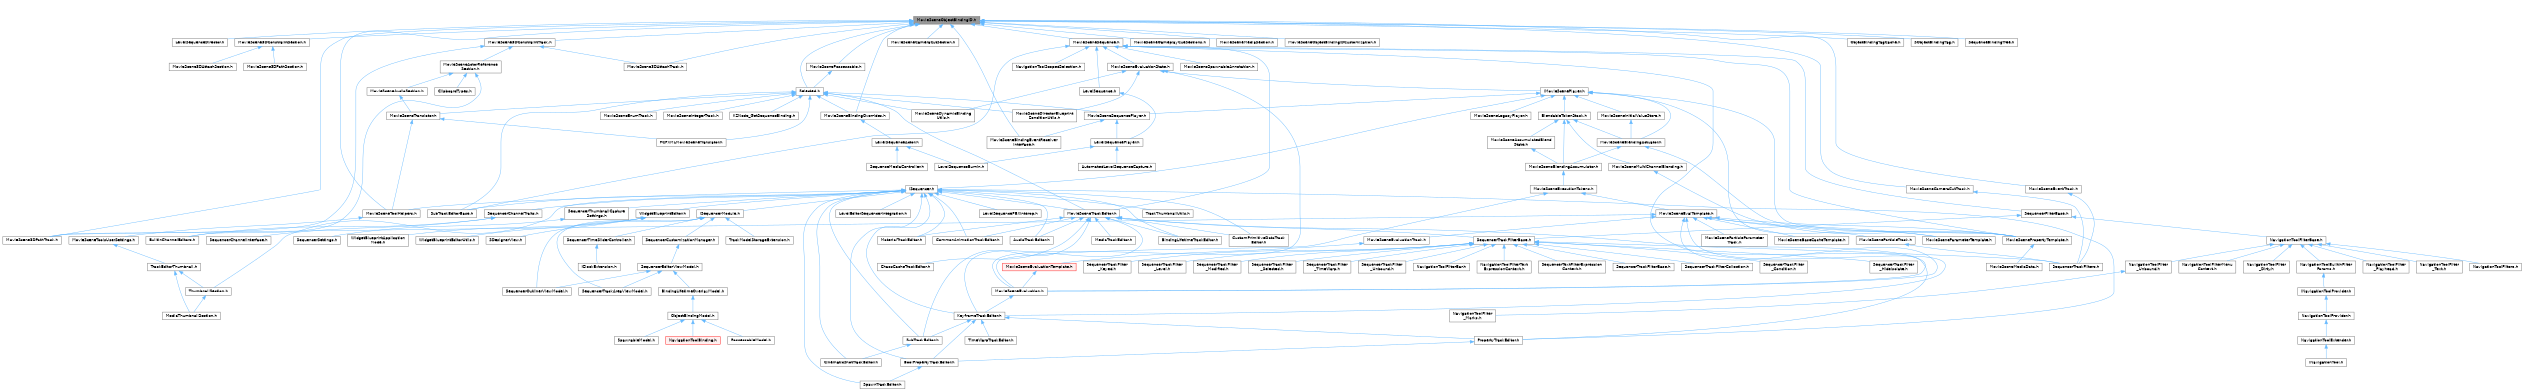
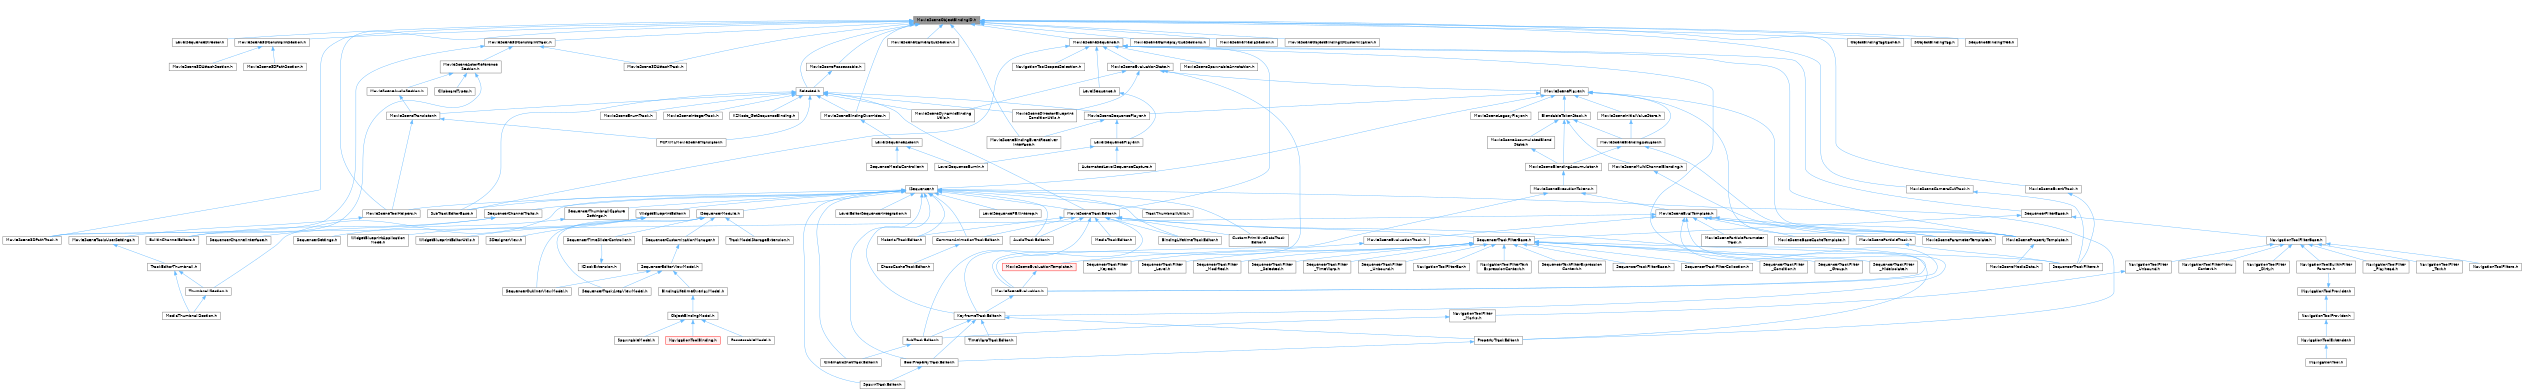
(842, 249) -> (1219, 324)
(596, 256) -> (602, 252)
(990, 259) -> (935, 254)
none -> (1839, 267)
(2324, 282) -> (2329, 278)
